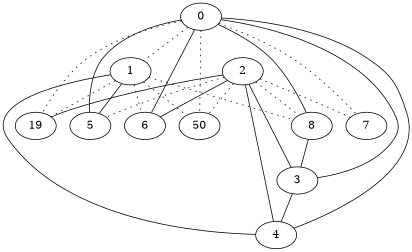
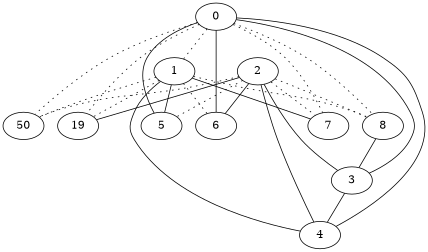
(272, 59) -> (309, 60)
none -> (251, 99)
